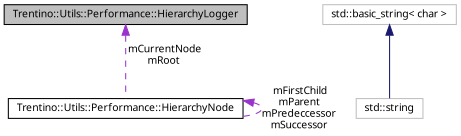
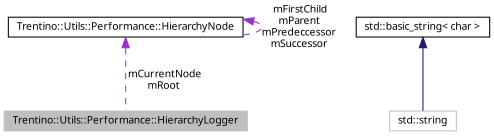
(126, 15) -> (126, 121)
(390, 15) -> (423, 27)
(126, 67) -> (126, 79)
